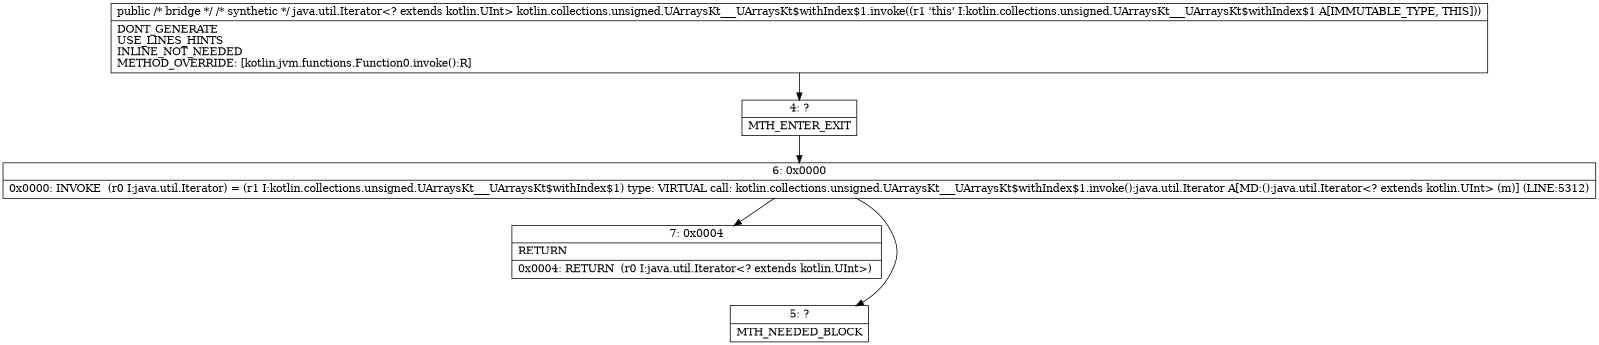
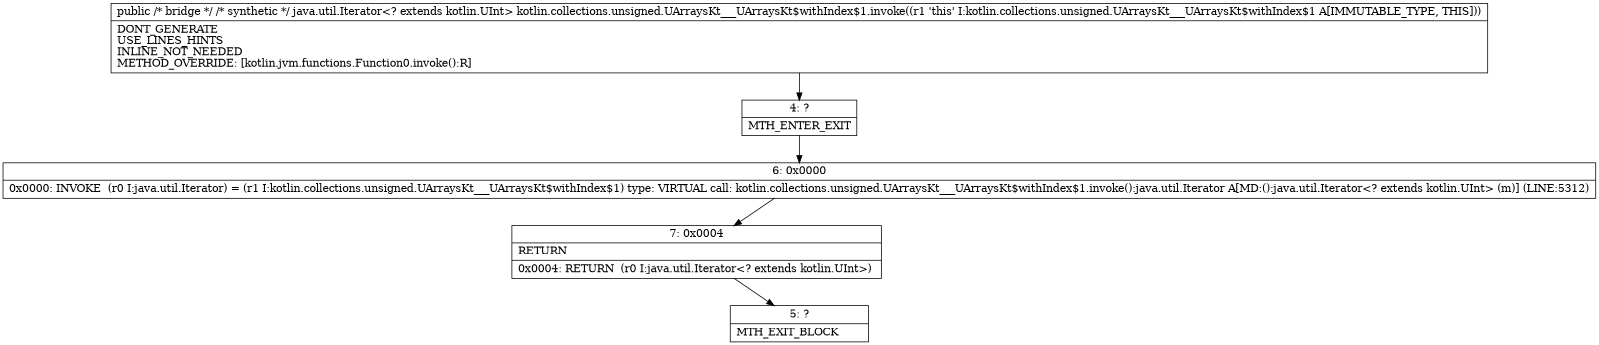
(897, 248) -> (751, 290)
(799, 332) -> (788, 332)
